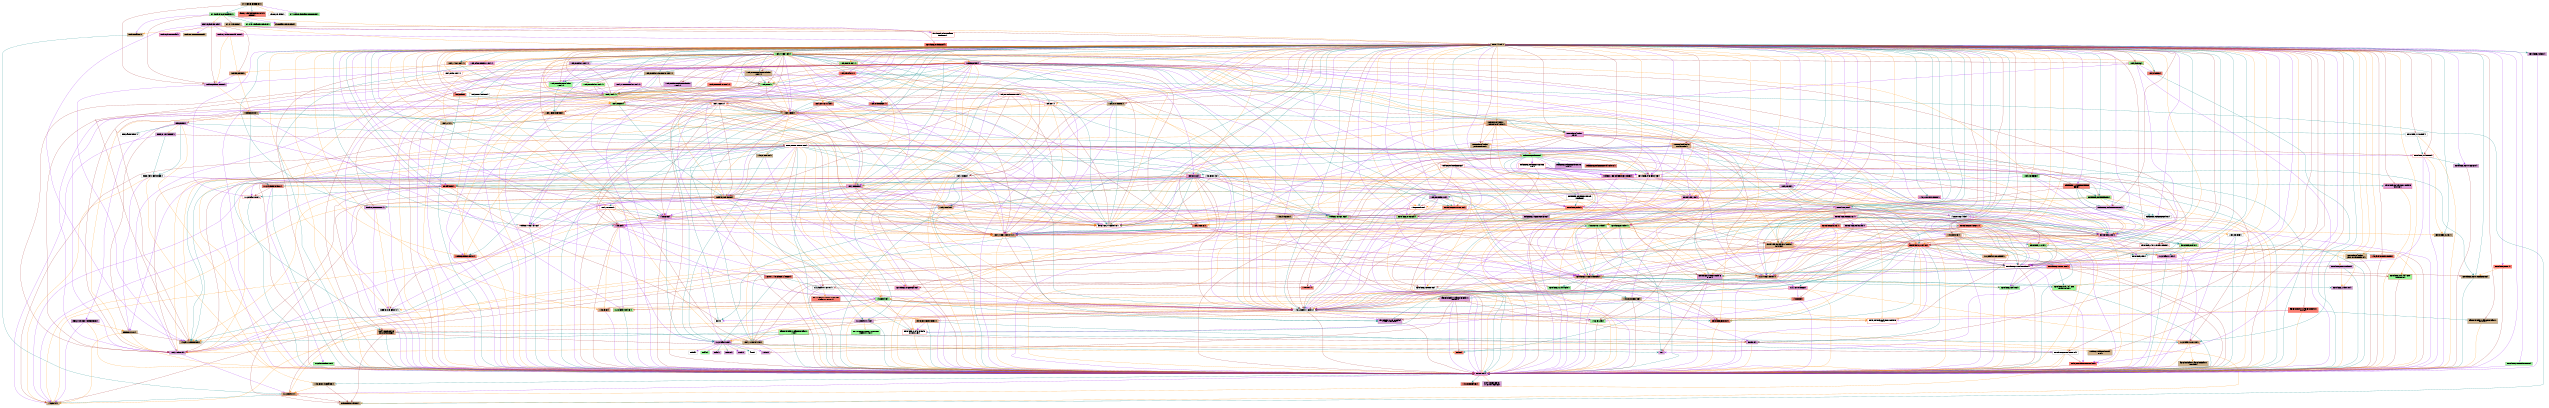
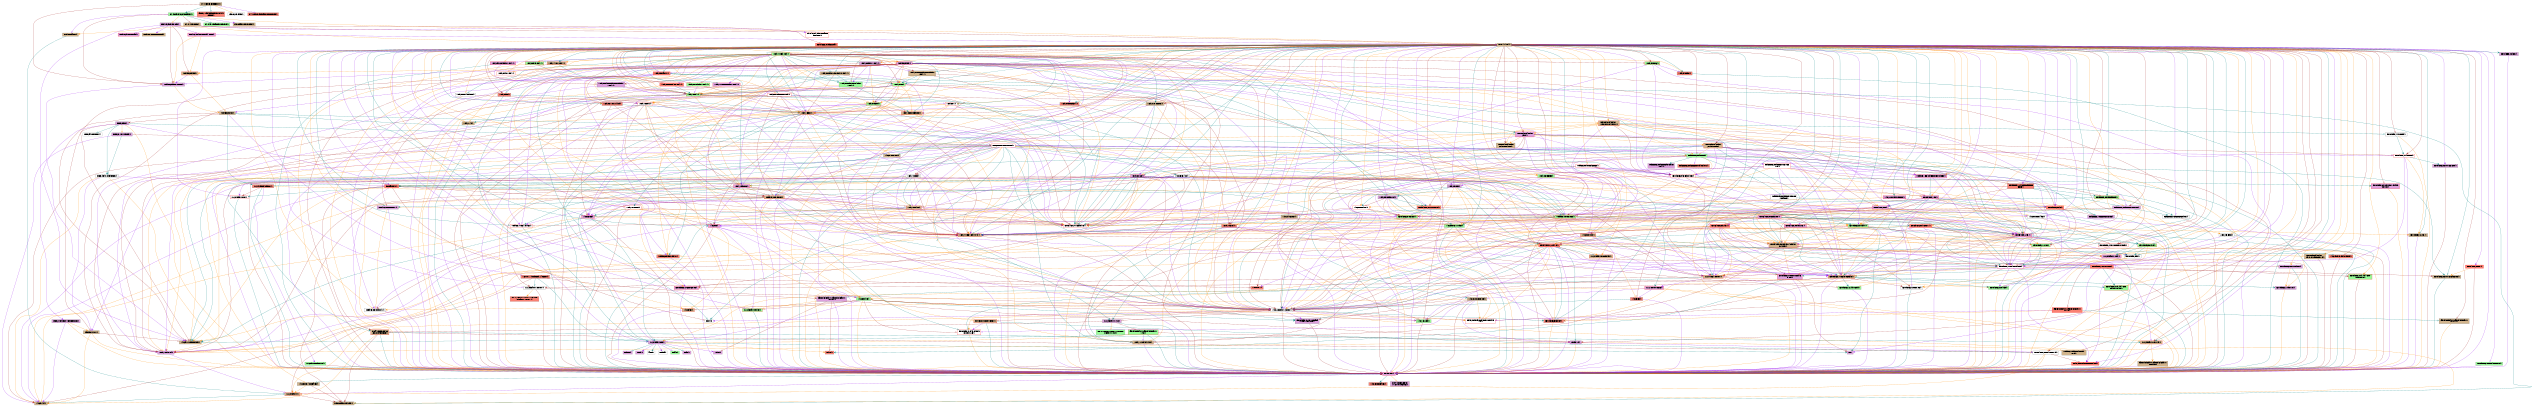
(304, 14) -> (263, 14)
none -> (1104, 102)
(1882, 371) -> (2029, 276)
